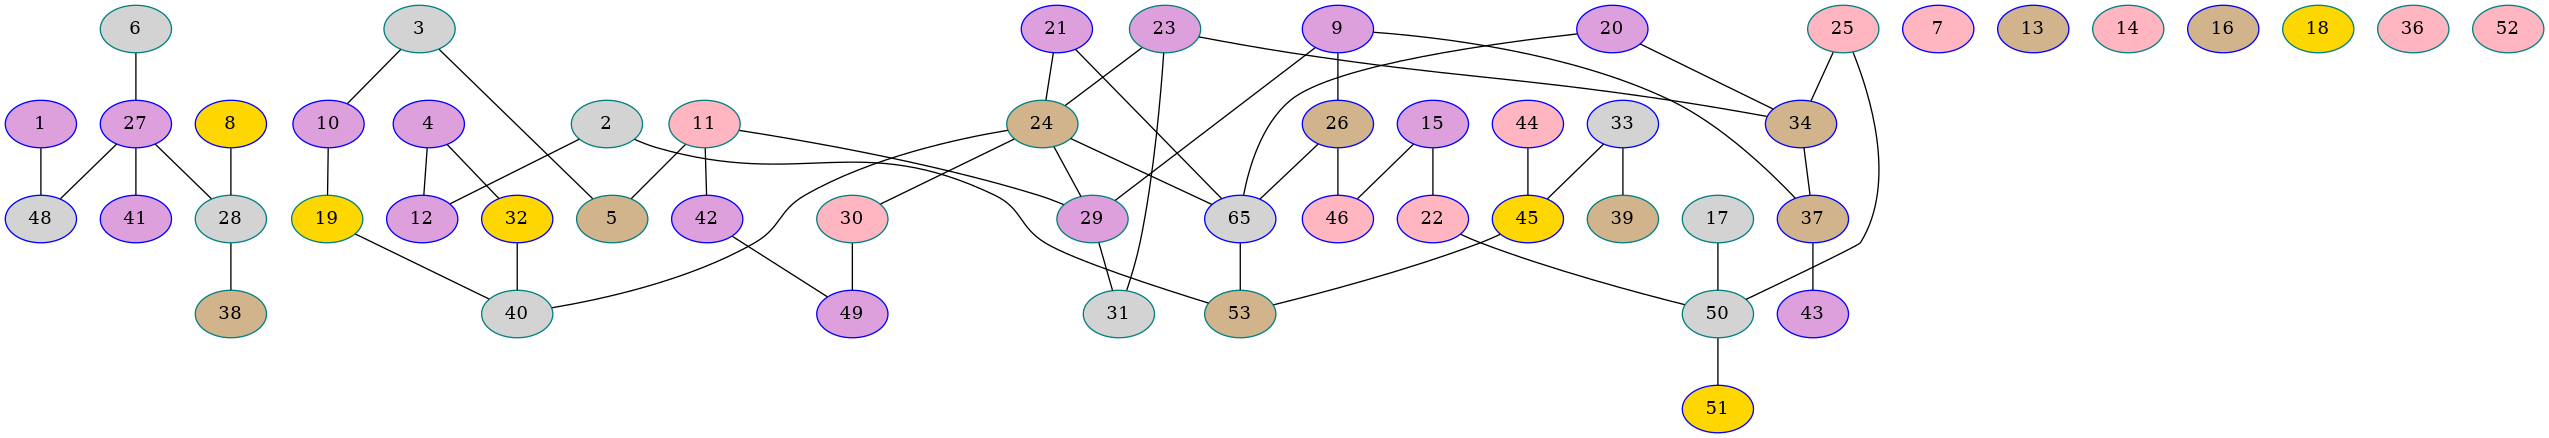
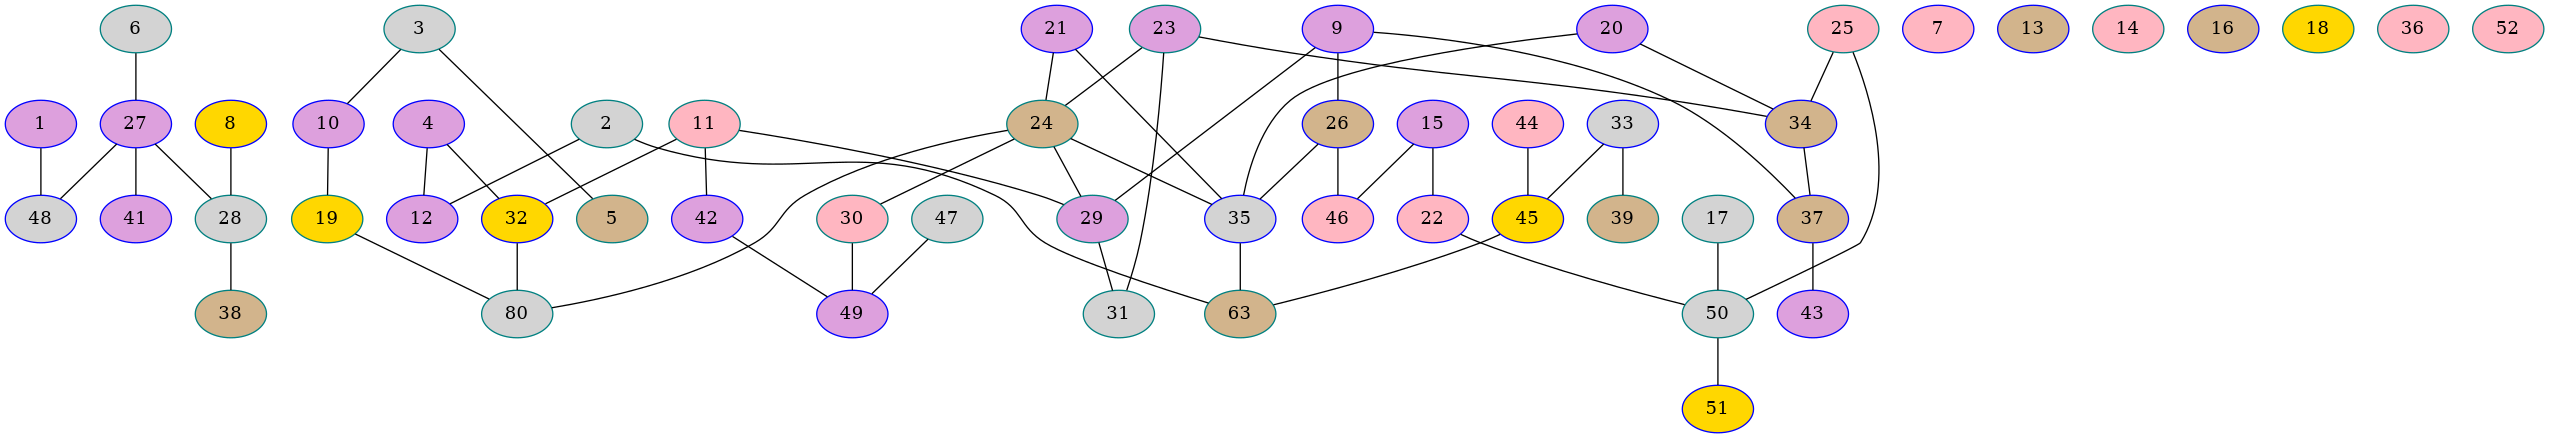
(658, 172) -> (611, 171)
none -> (947, 219)
(1240, 219) -> (1240, 219)
(517, 314) -> (517, 314)
(1240, 314) -> (1240, 314)
